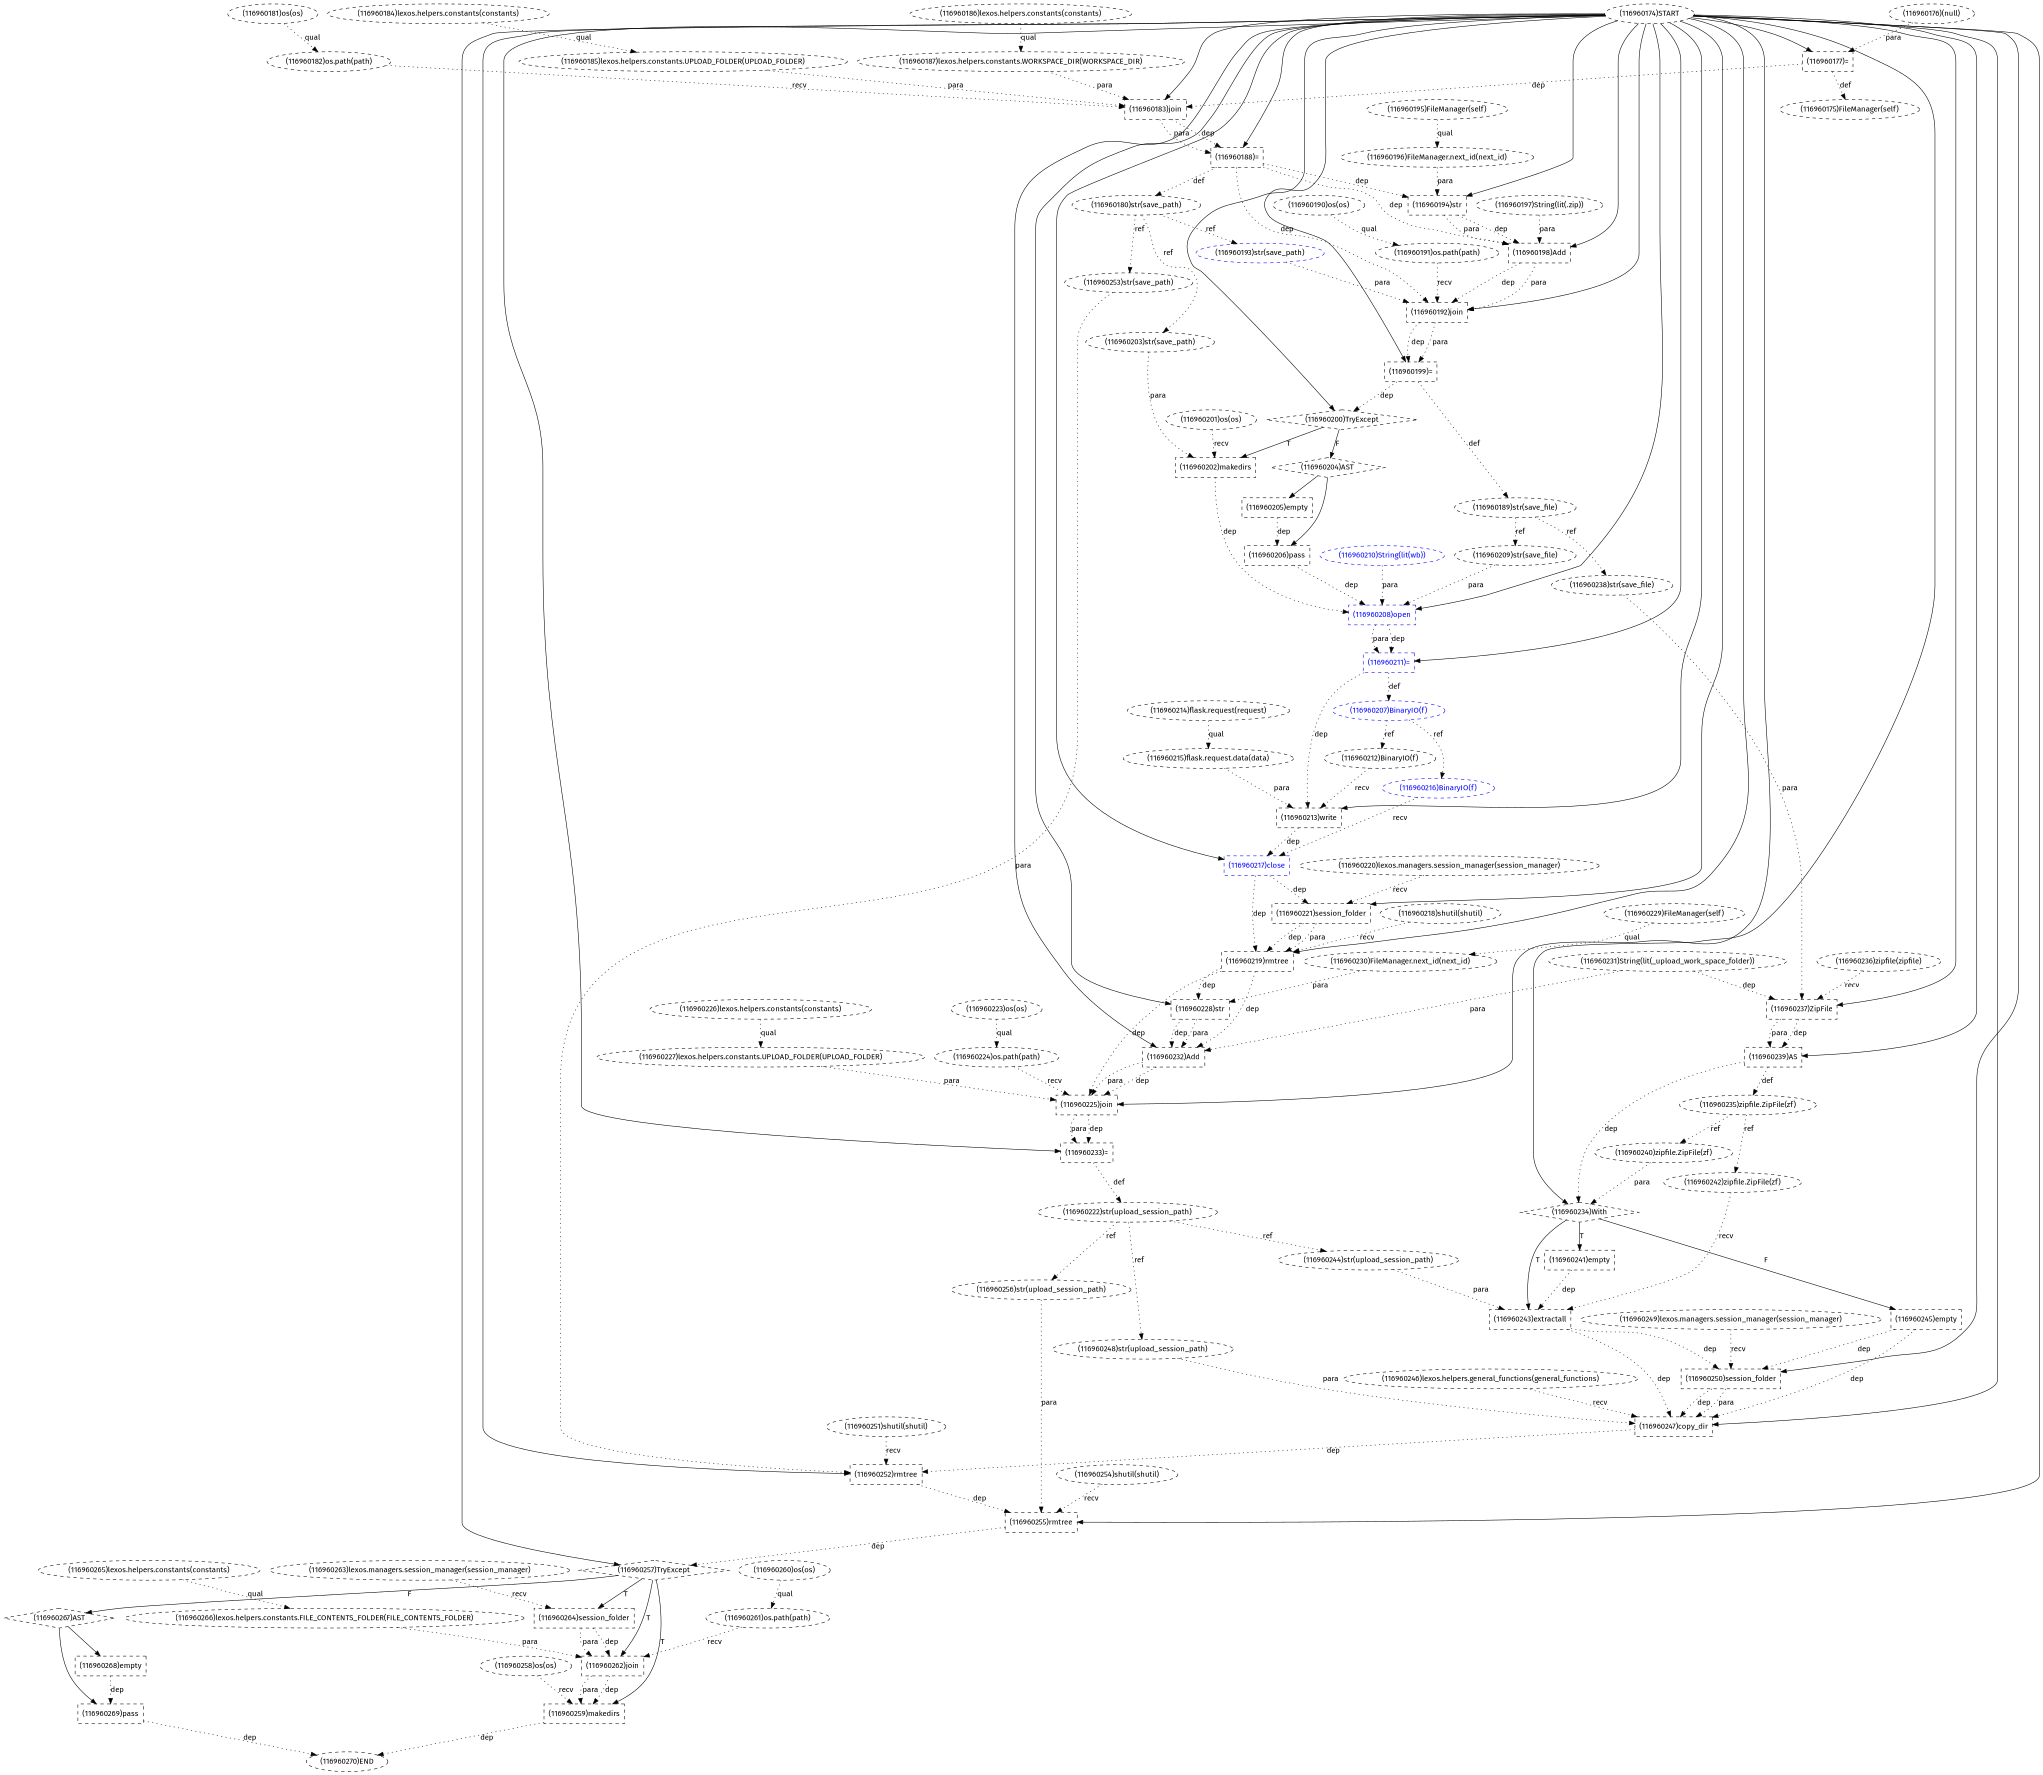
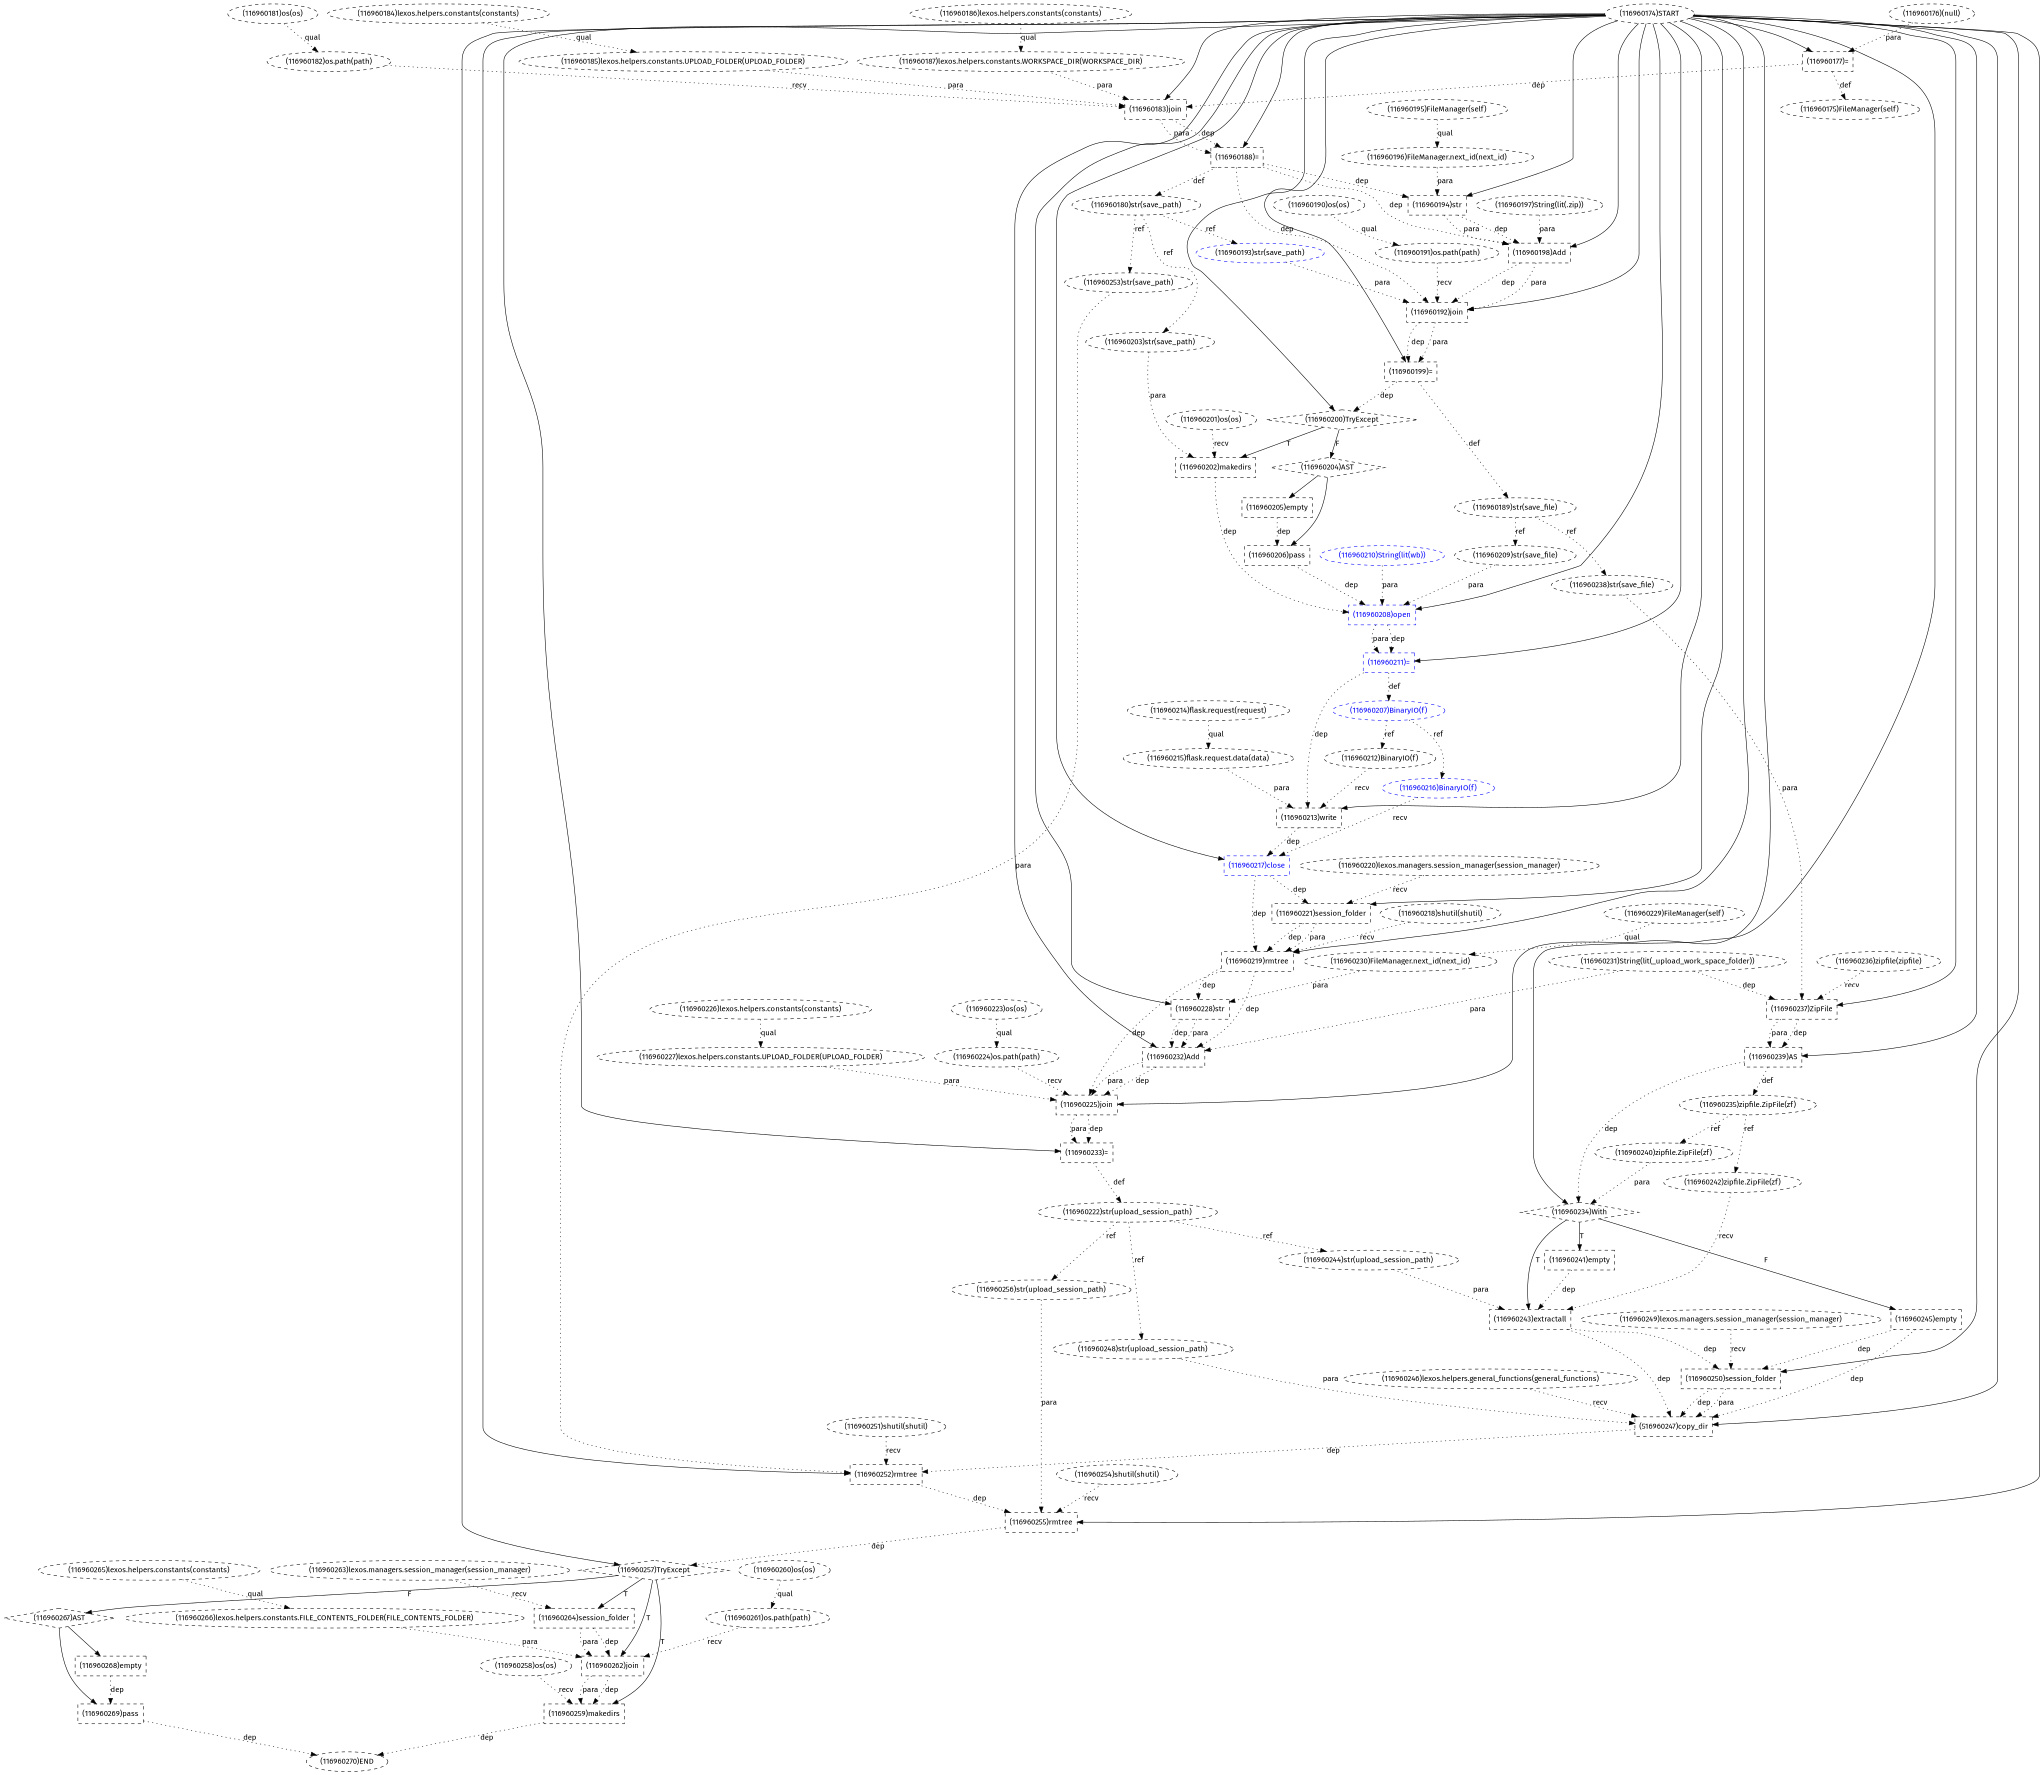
(1674, 1427) -> (1674, 1427)
